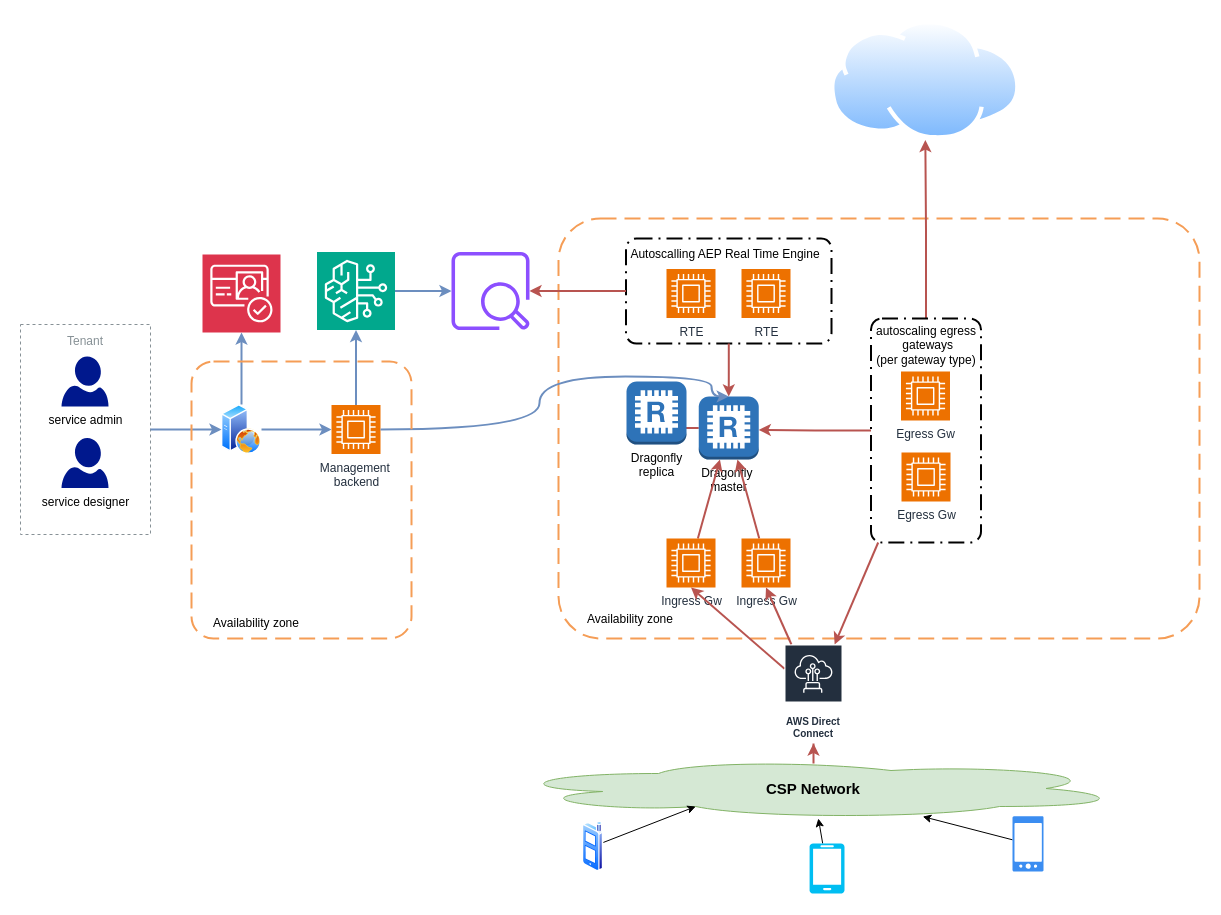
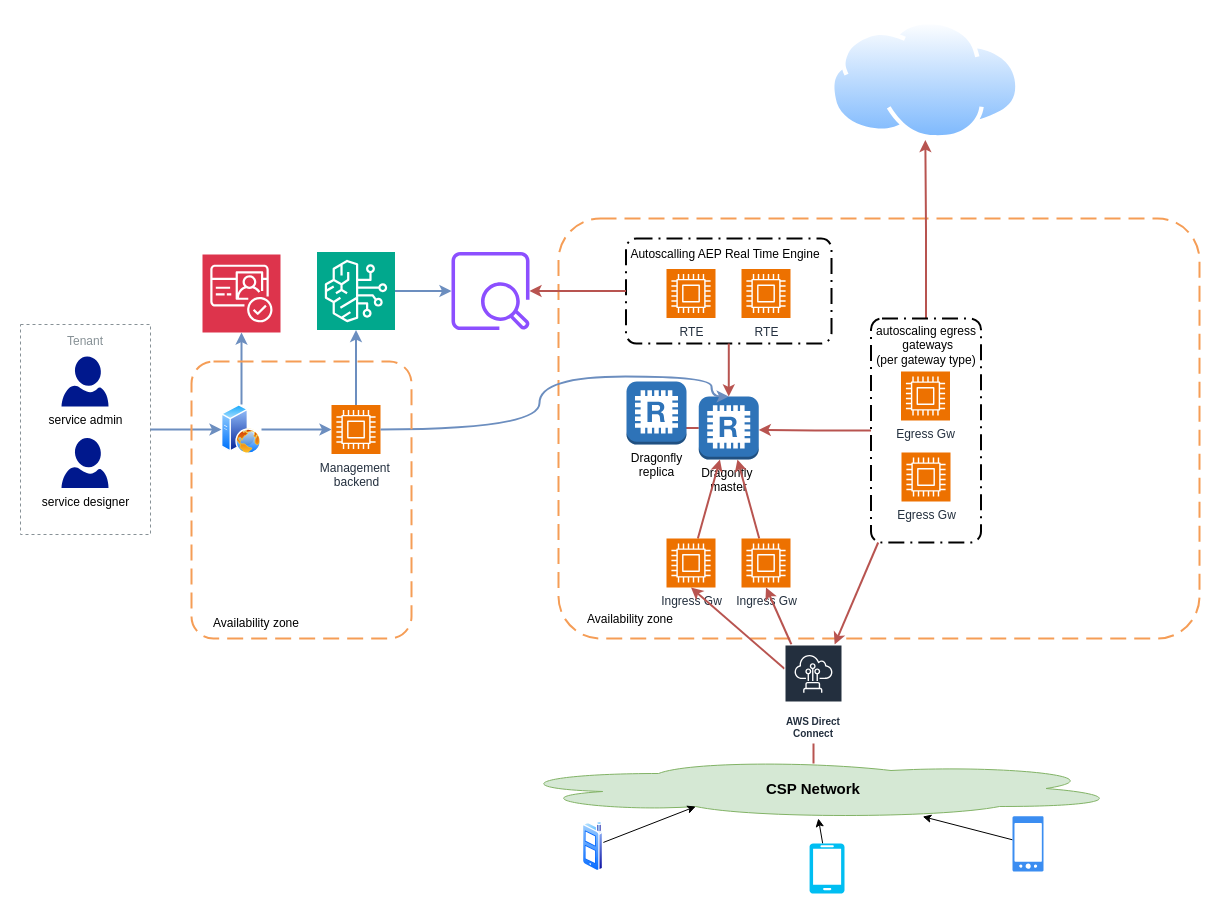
(814, 754) -> (814, 751)
